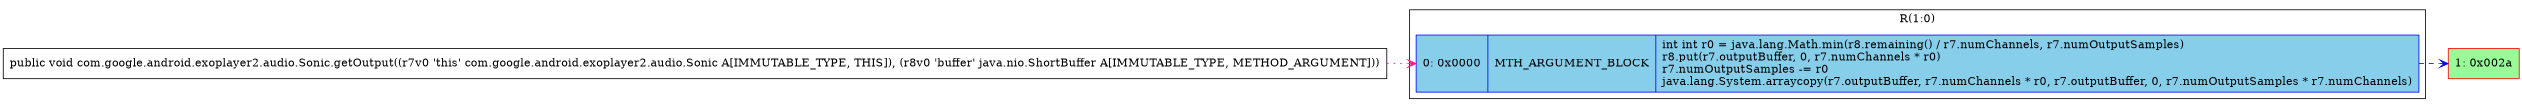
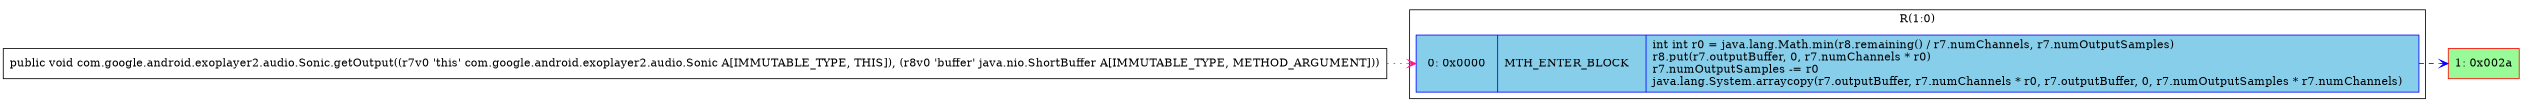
(1572, 63) -> (1567, 63)
